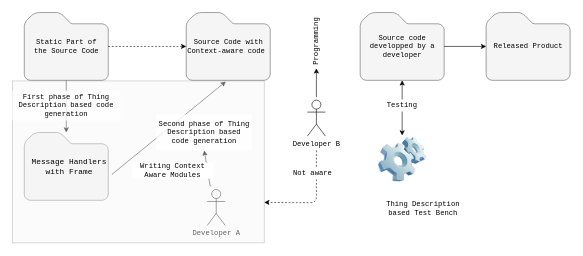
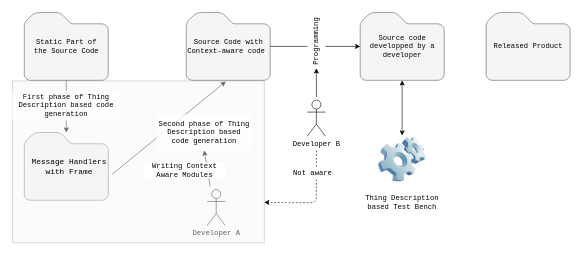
(145, 46) -> none
none -> (289, 46)
(463, 46) -> none
(402, 105) -> none
(173, 170) -> (185, 170)
(423, 209) -> (402, 203)
